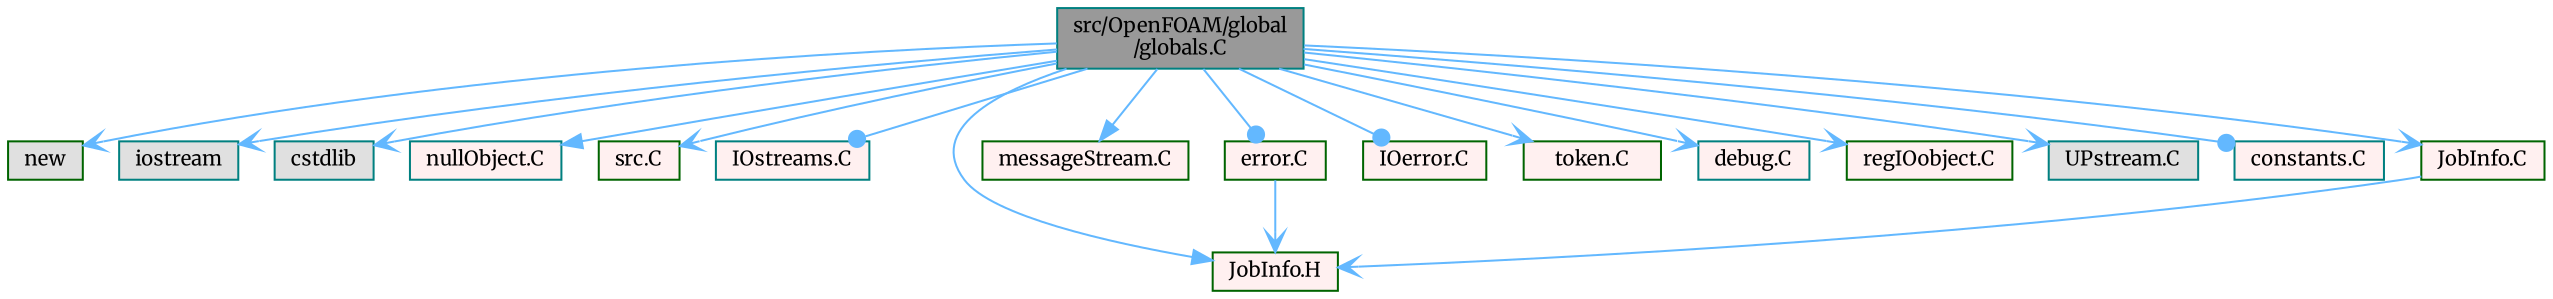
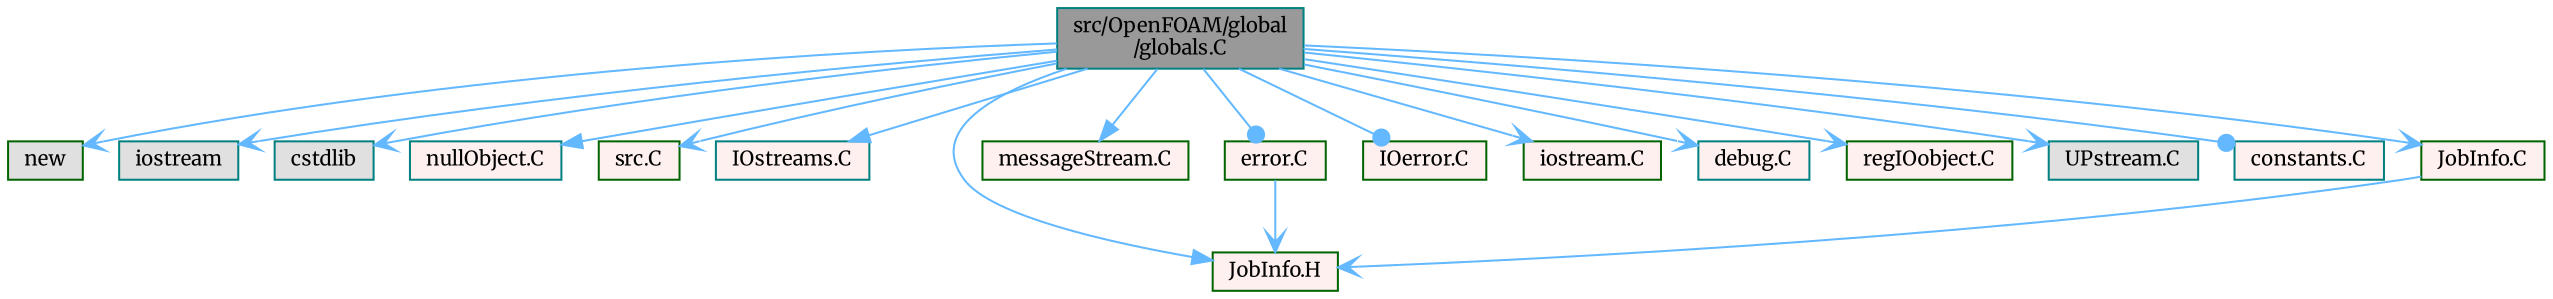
(965, 106) -> (965, 106)
(1592, 161) -> (1592, 161)
